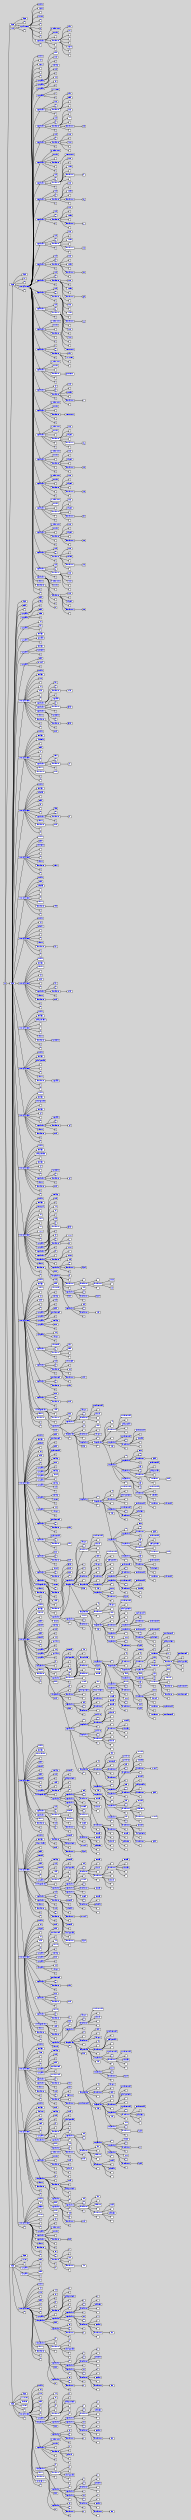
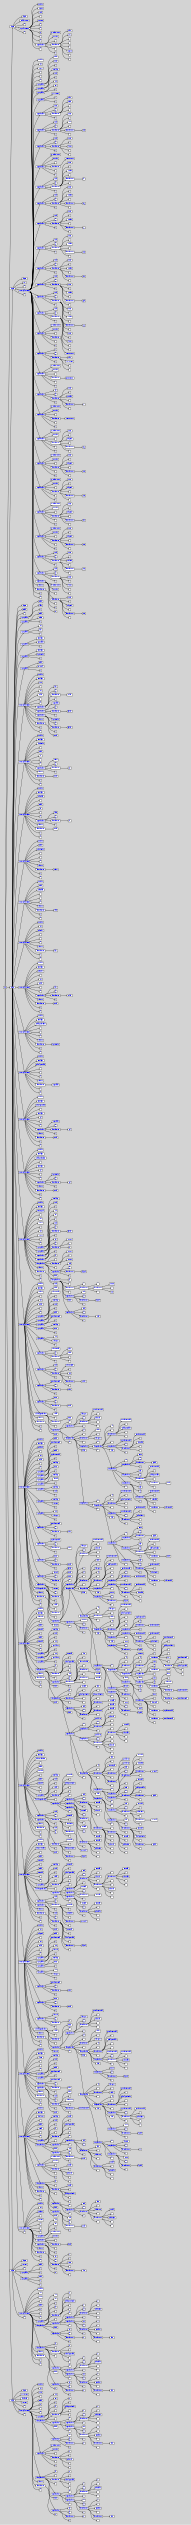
none -> (25, 21)
(16, 28) -> (33, 16)
(41, 2481) -> none
